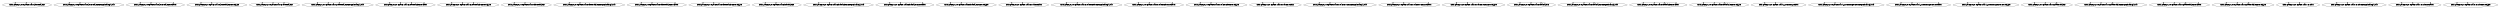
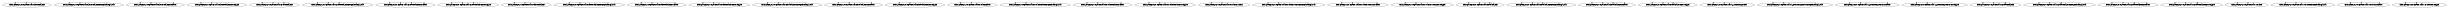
(777, 5) -> none
